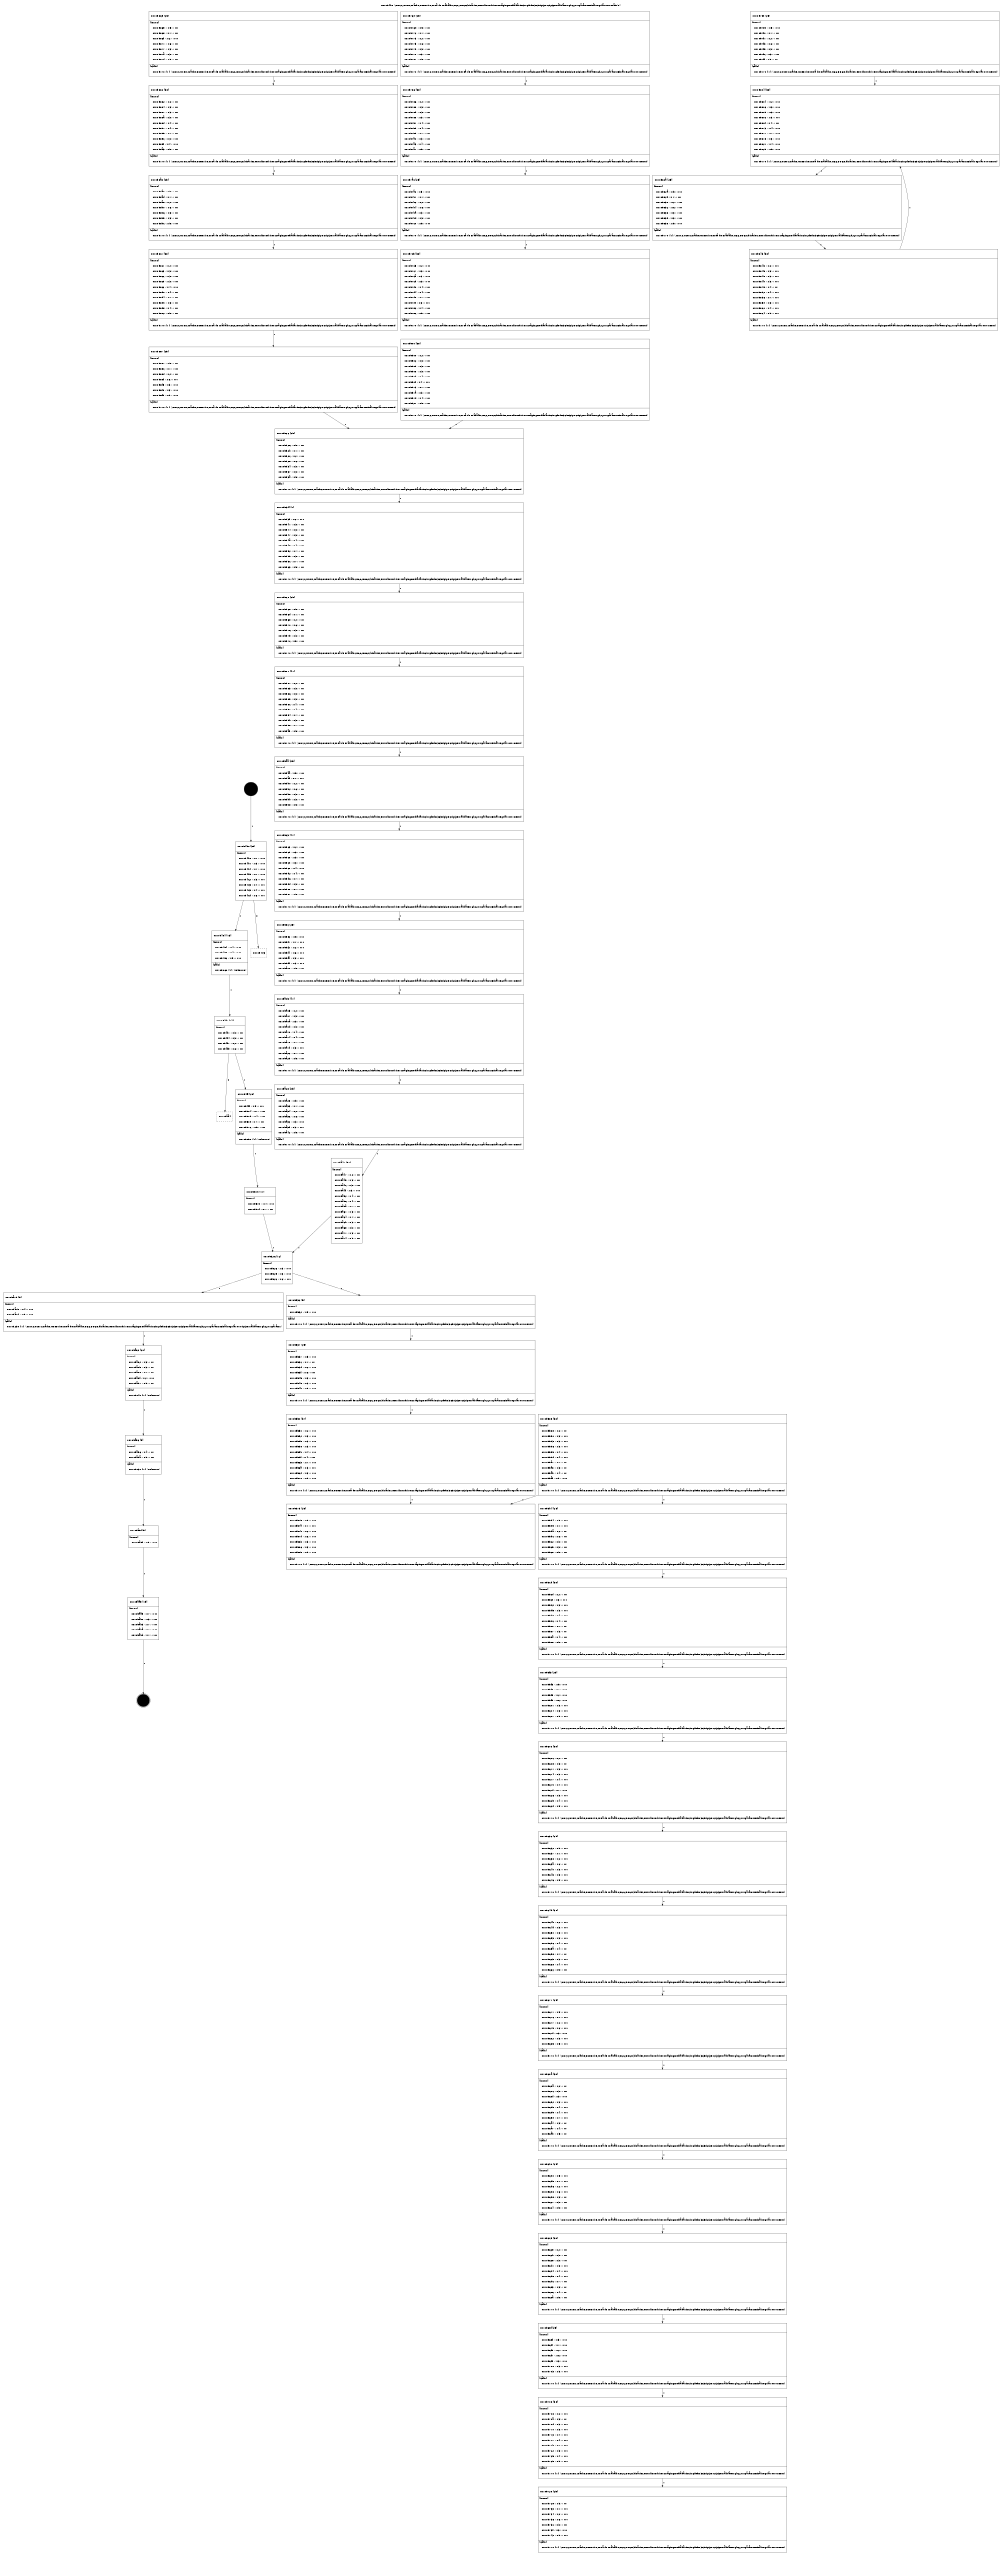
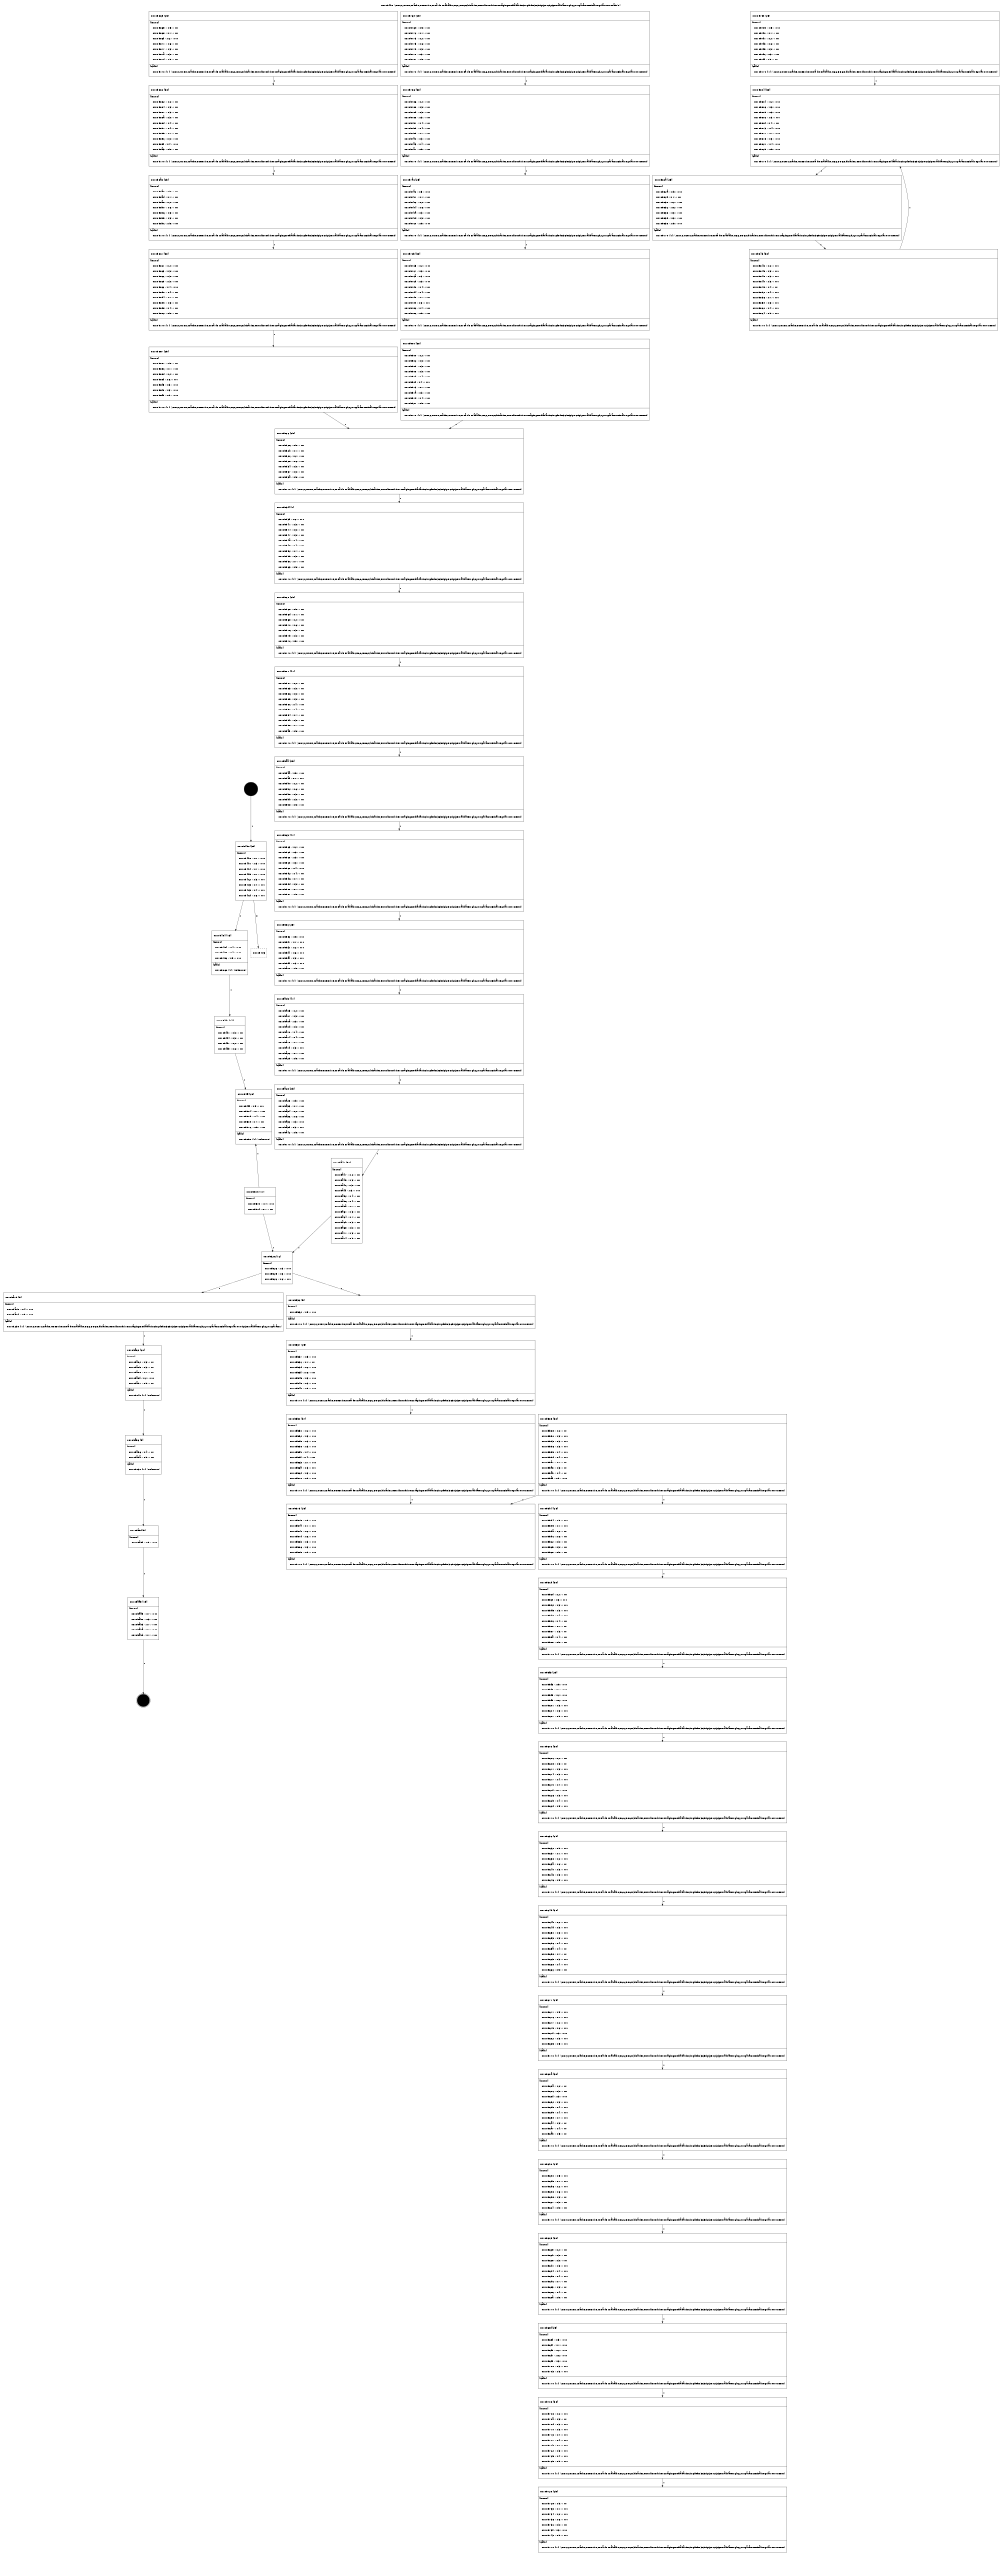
(225, 1117) -> none
(255, 1165) -> (257, 1166)
